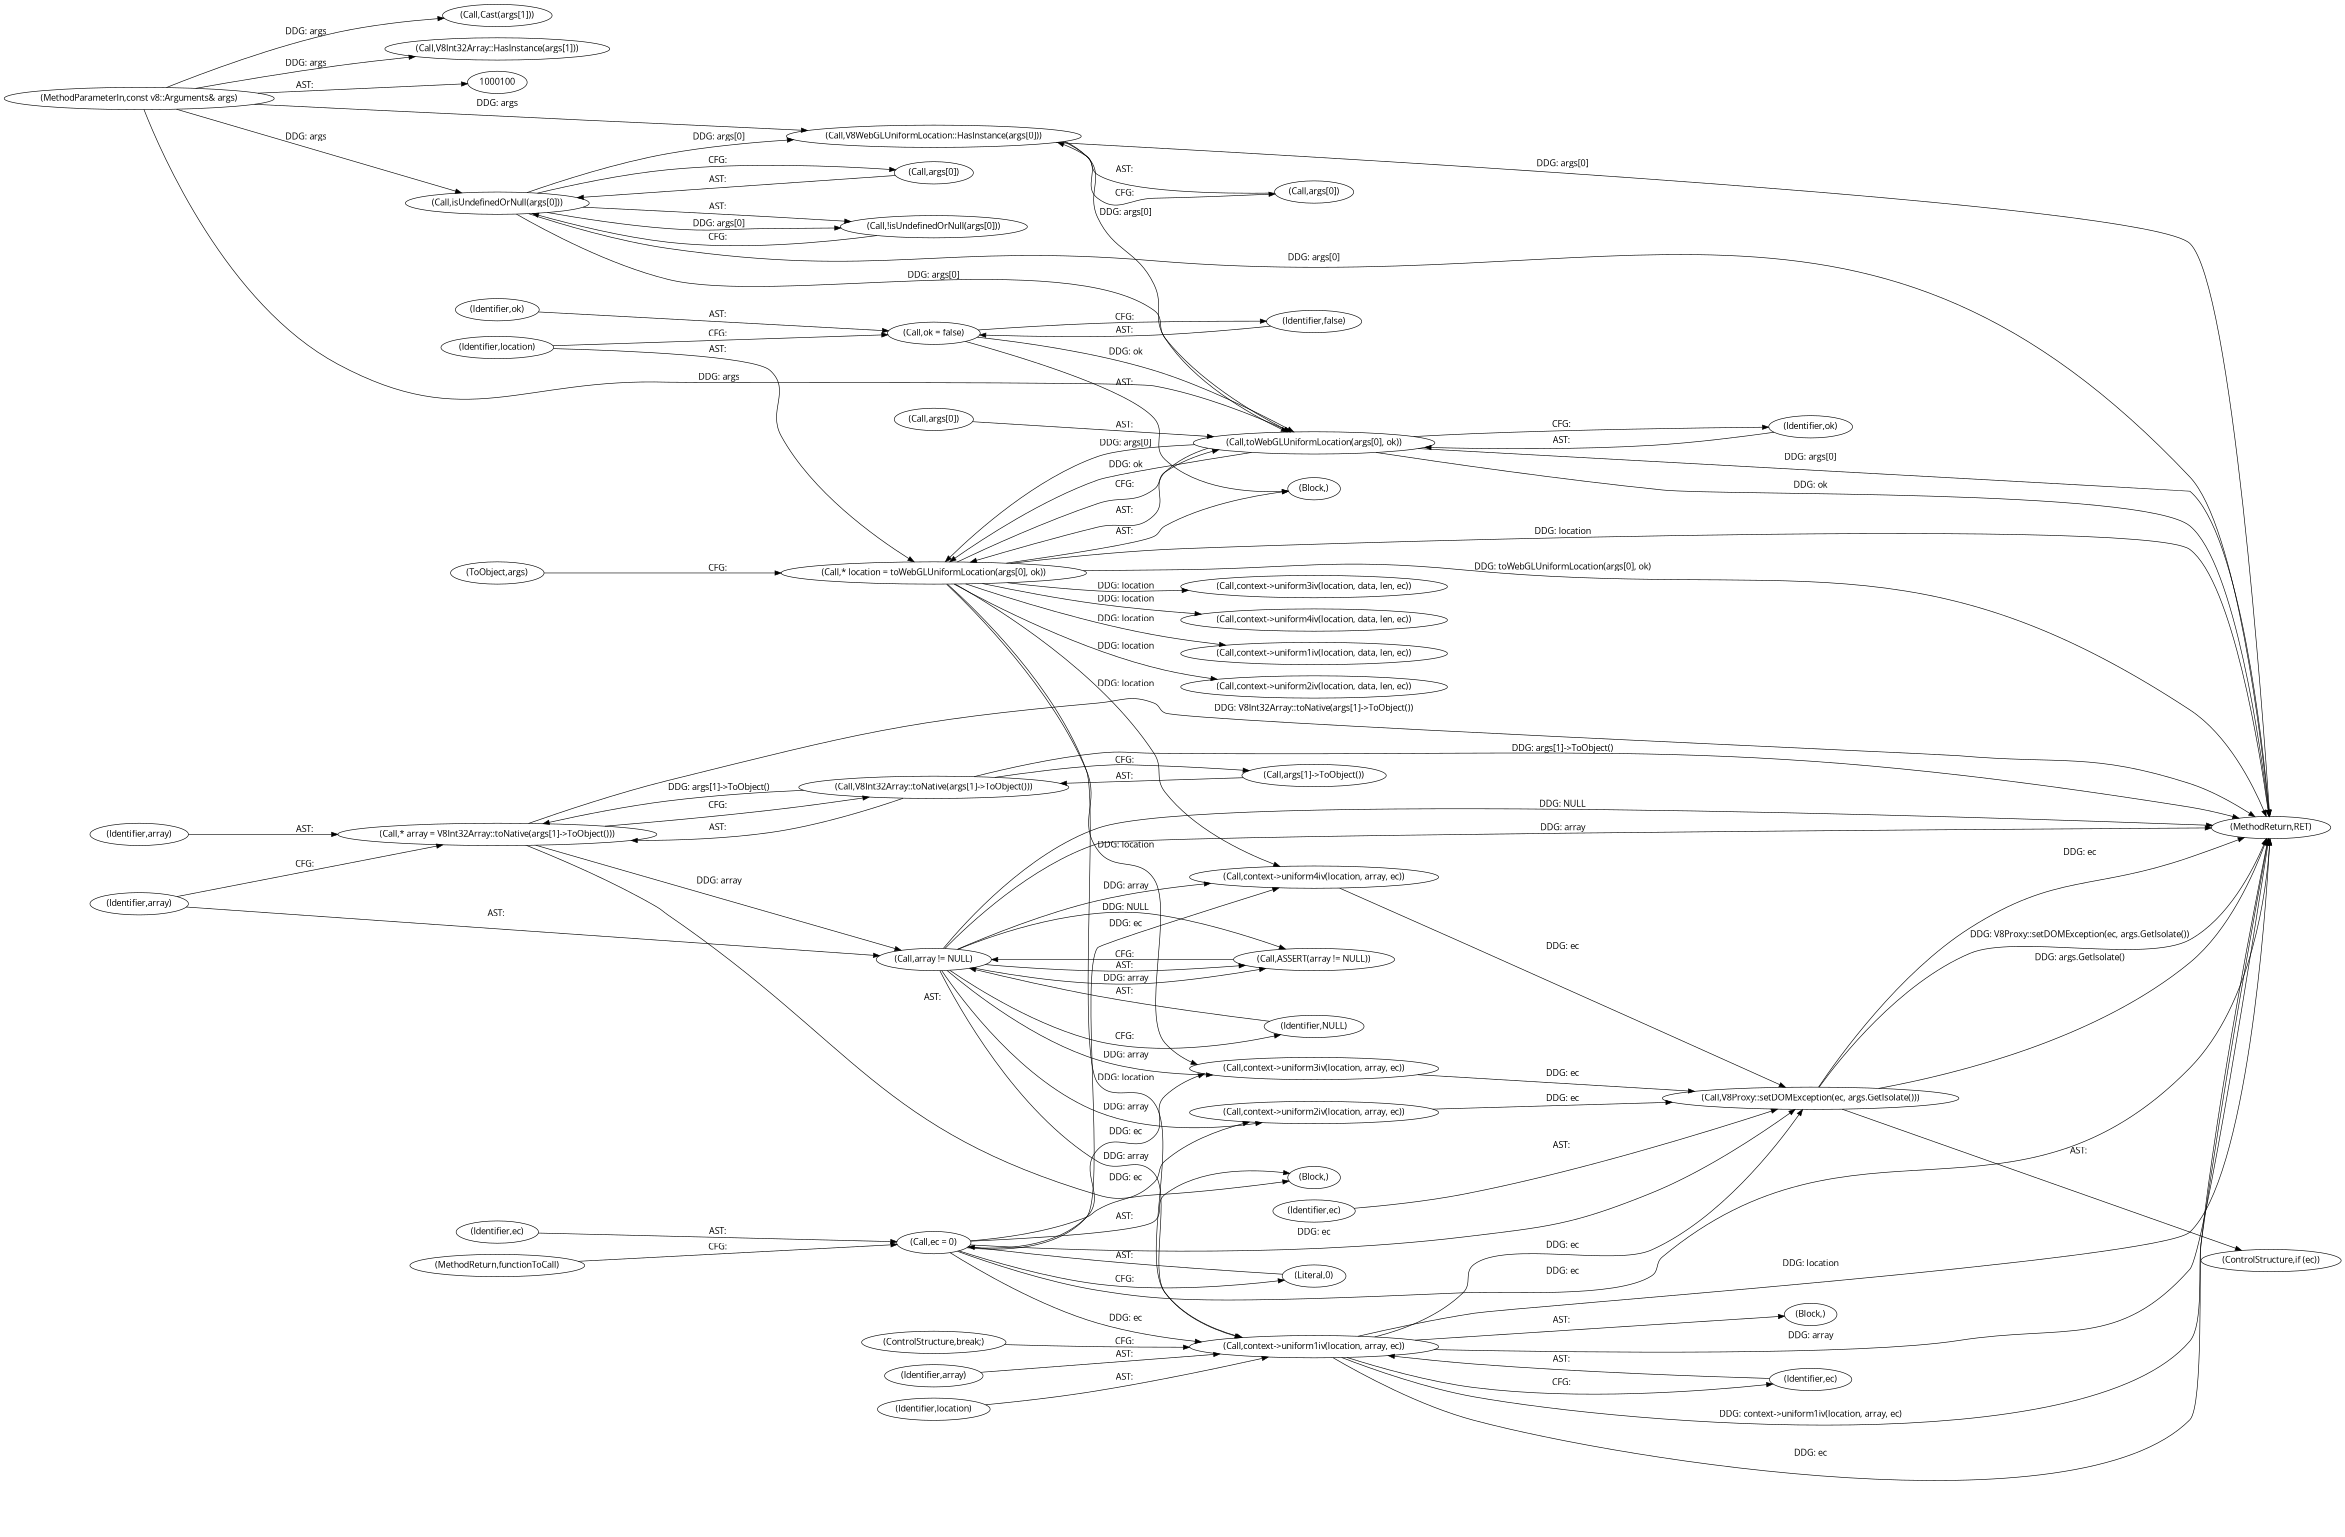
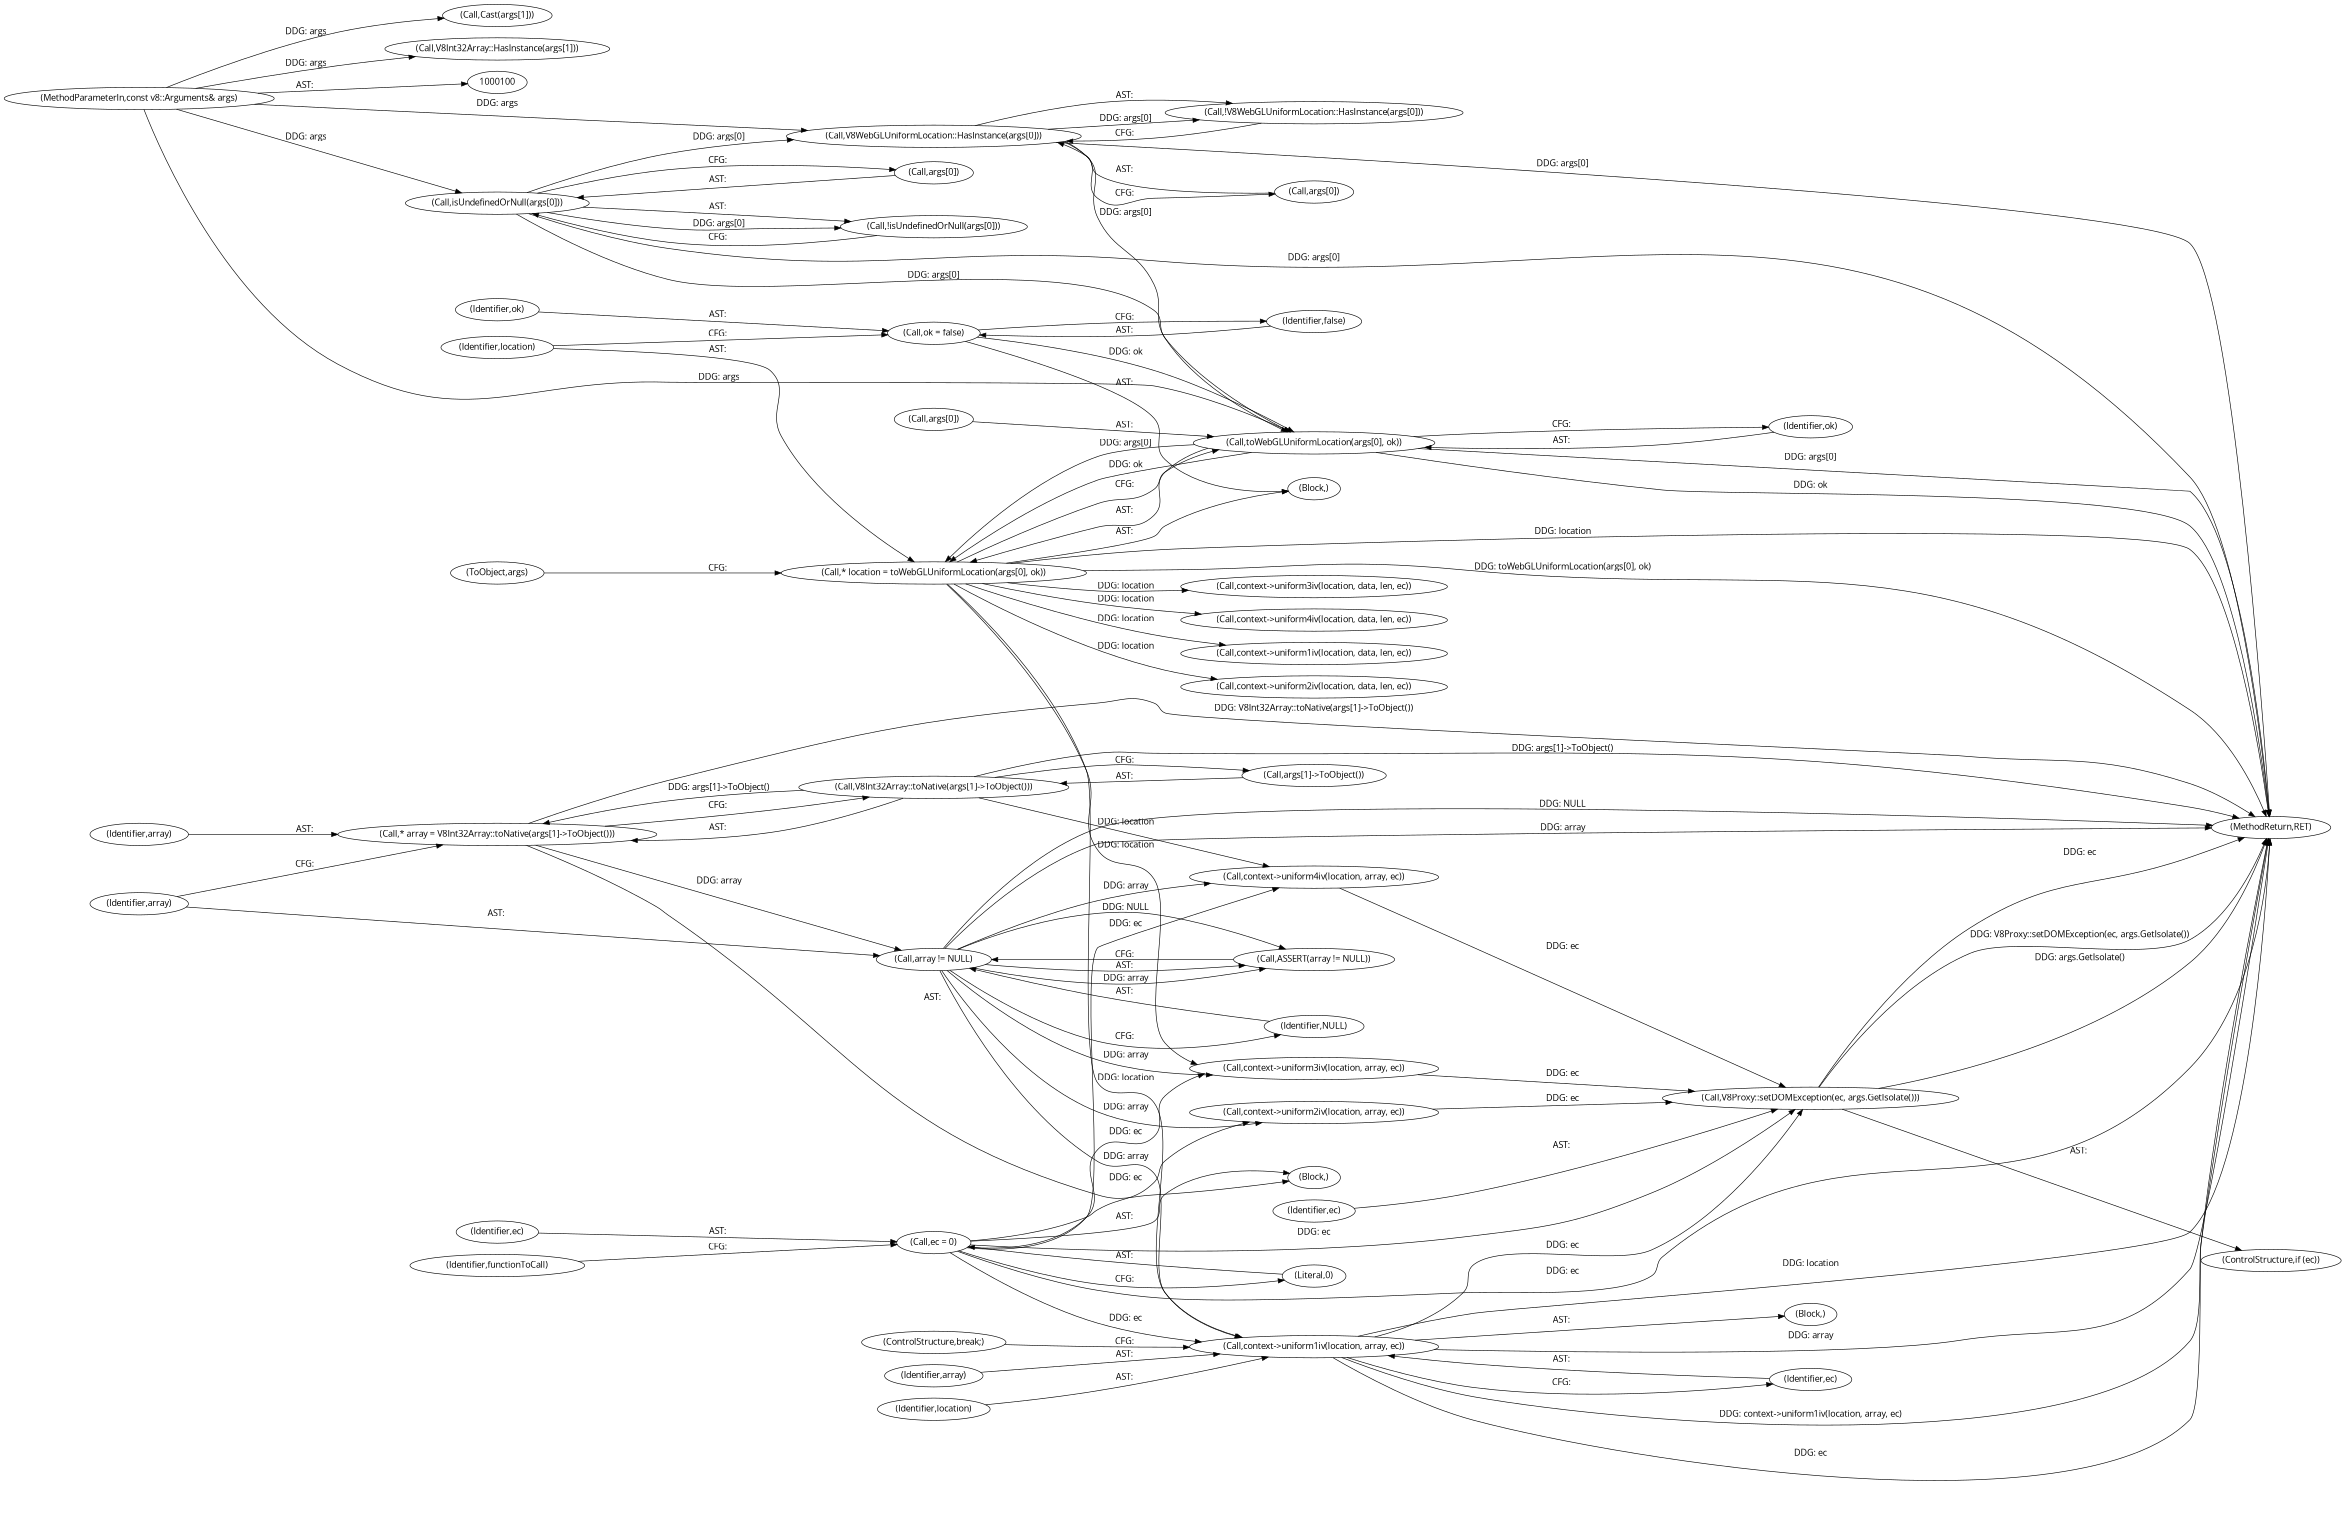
none -> (1314, 113)
(1126, 718) -> (1121, 832)
(497, 1266) -> (497, 1266)
